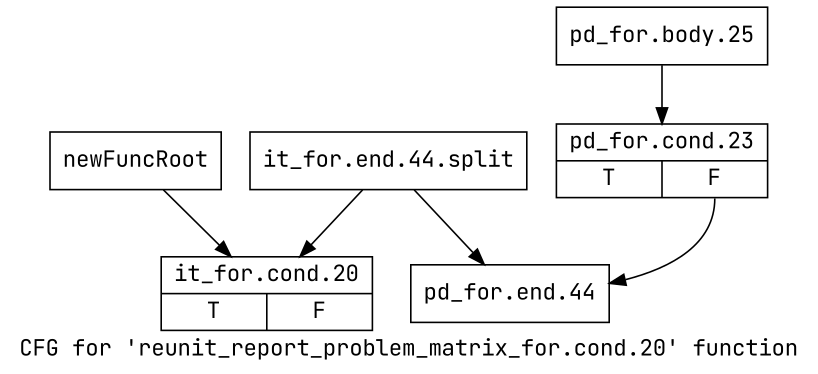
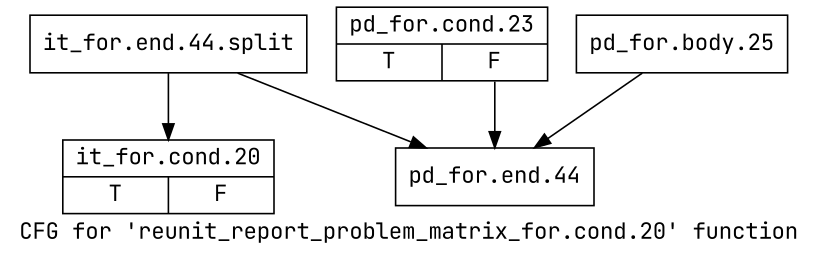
(662, 87) -> (595, 106)
(136, 161) -> none
